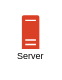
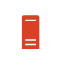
(30, 57) -> none
